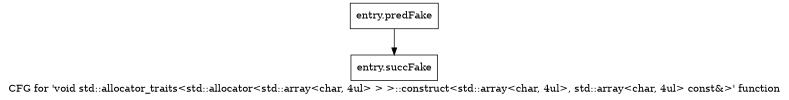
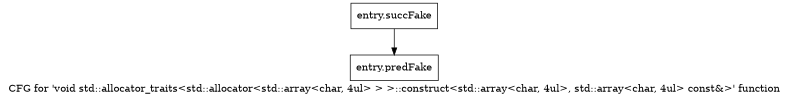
(394, 38) -> (394, 38)
